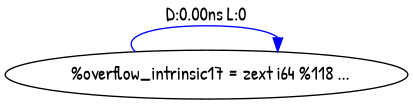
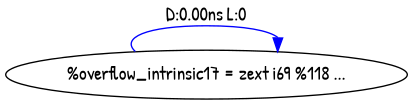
(207, 75) -> (207, 75)
